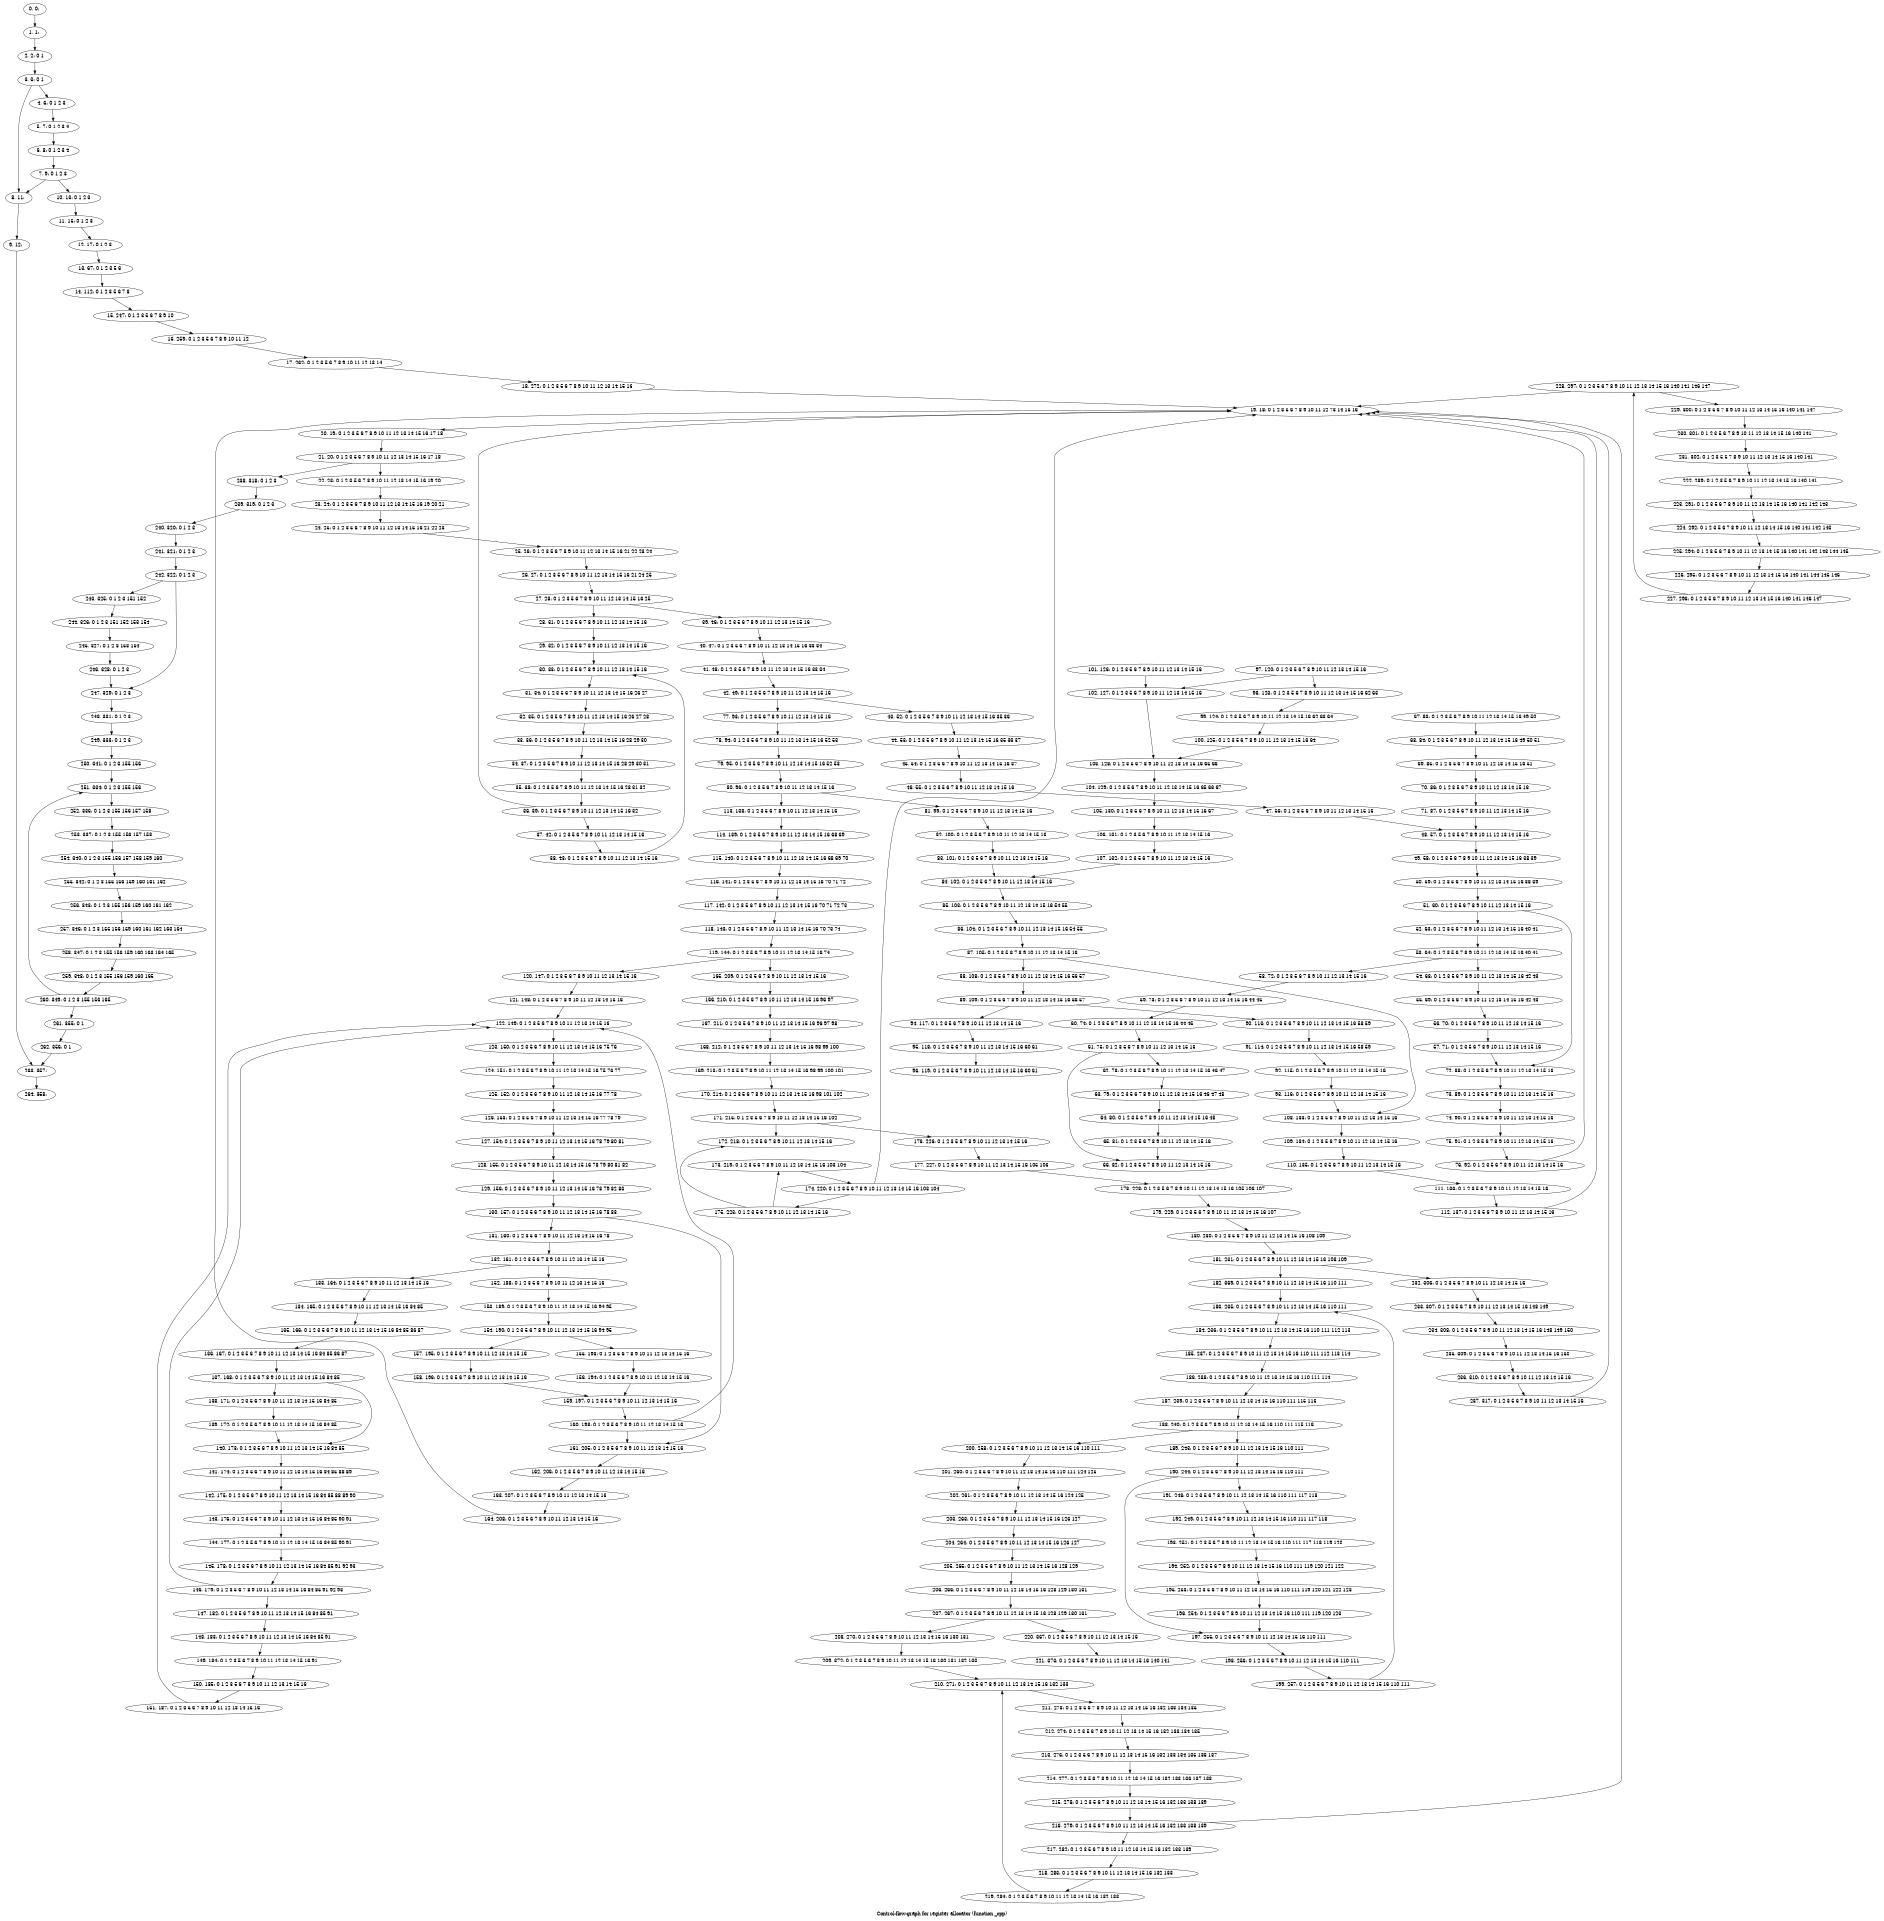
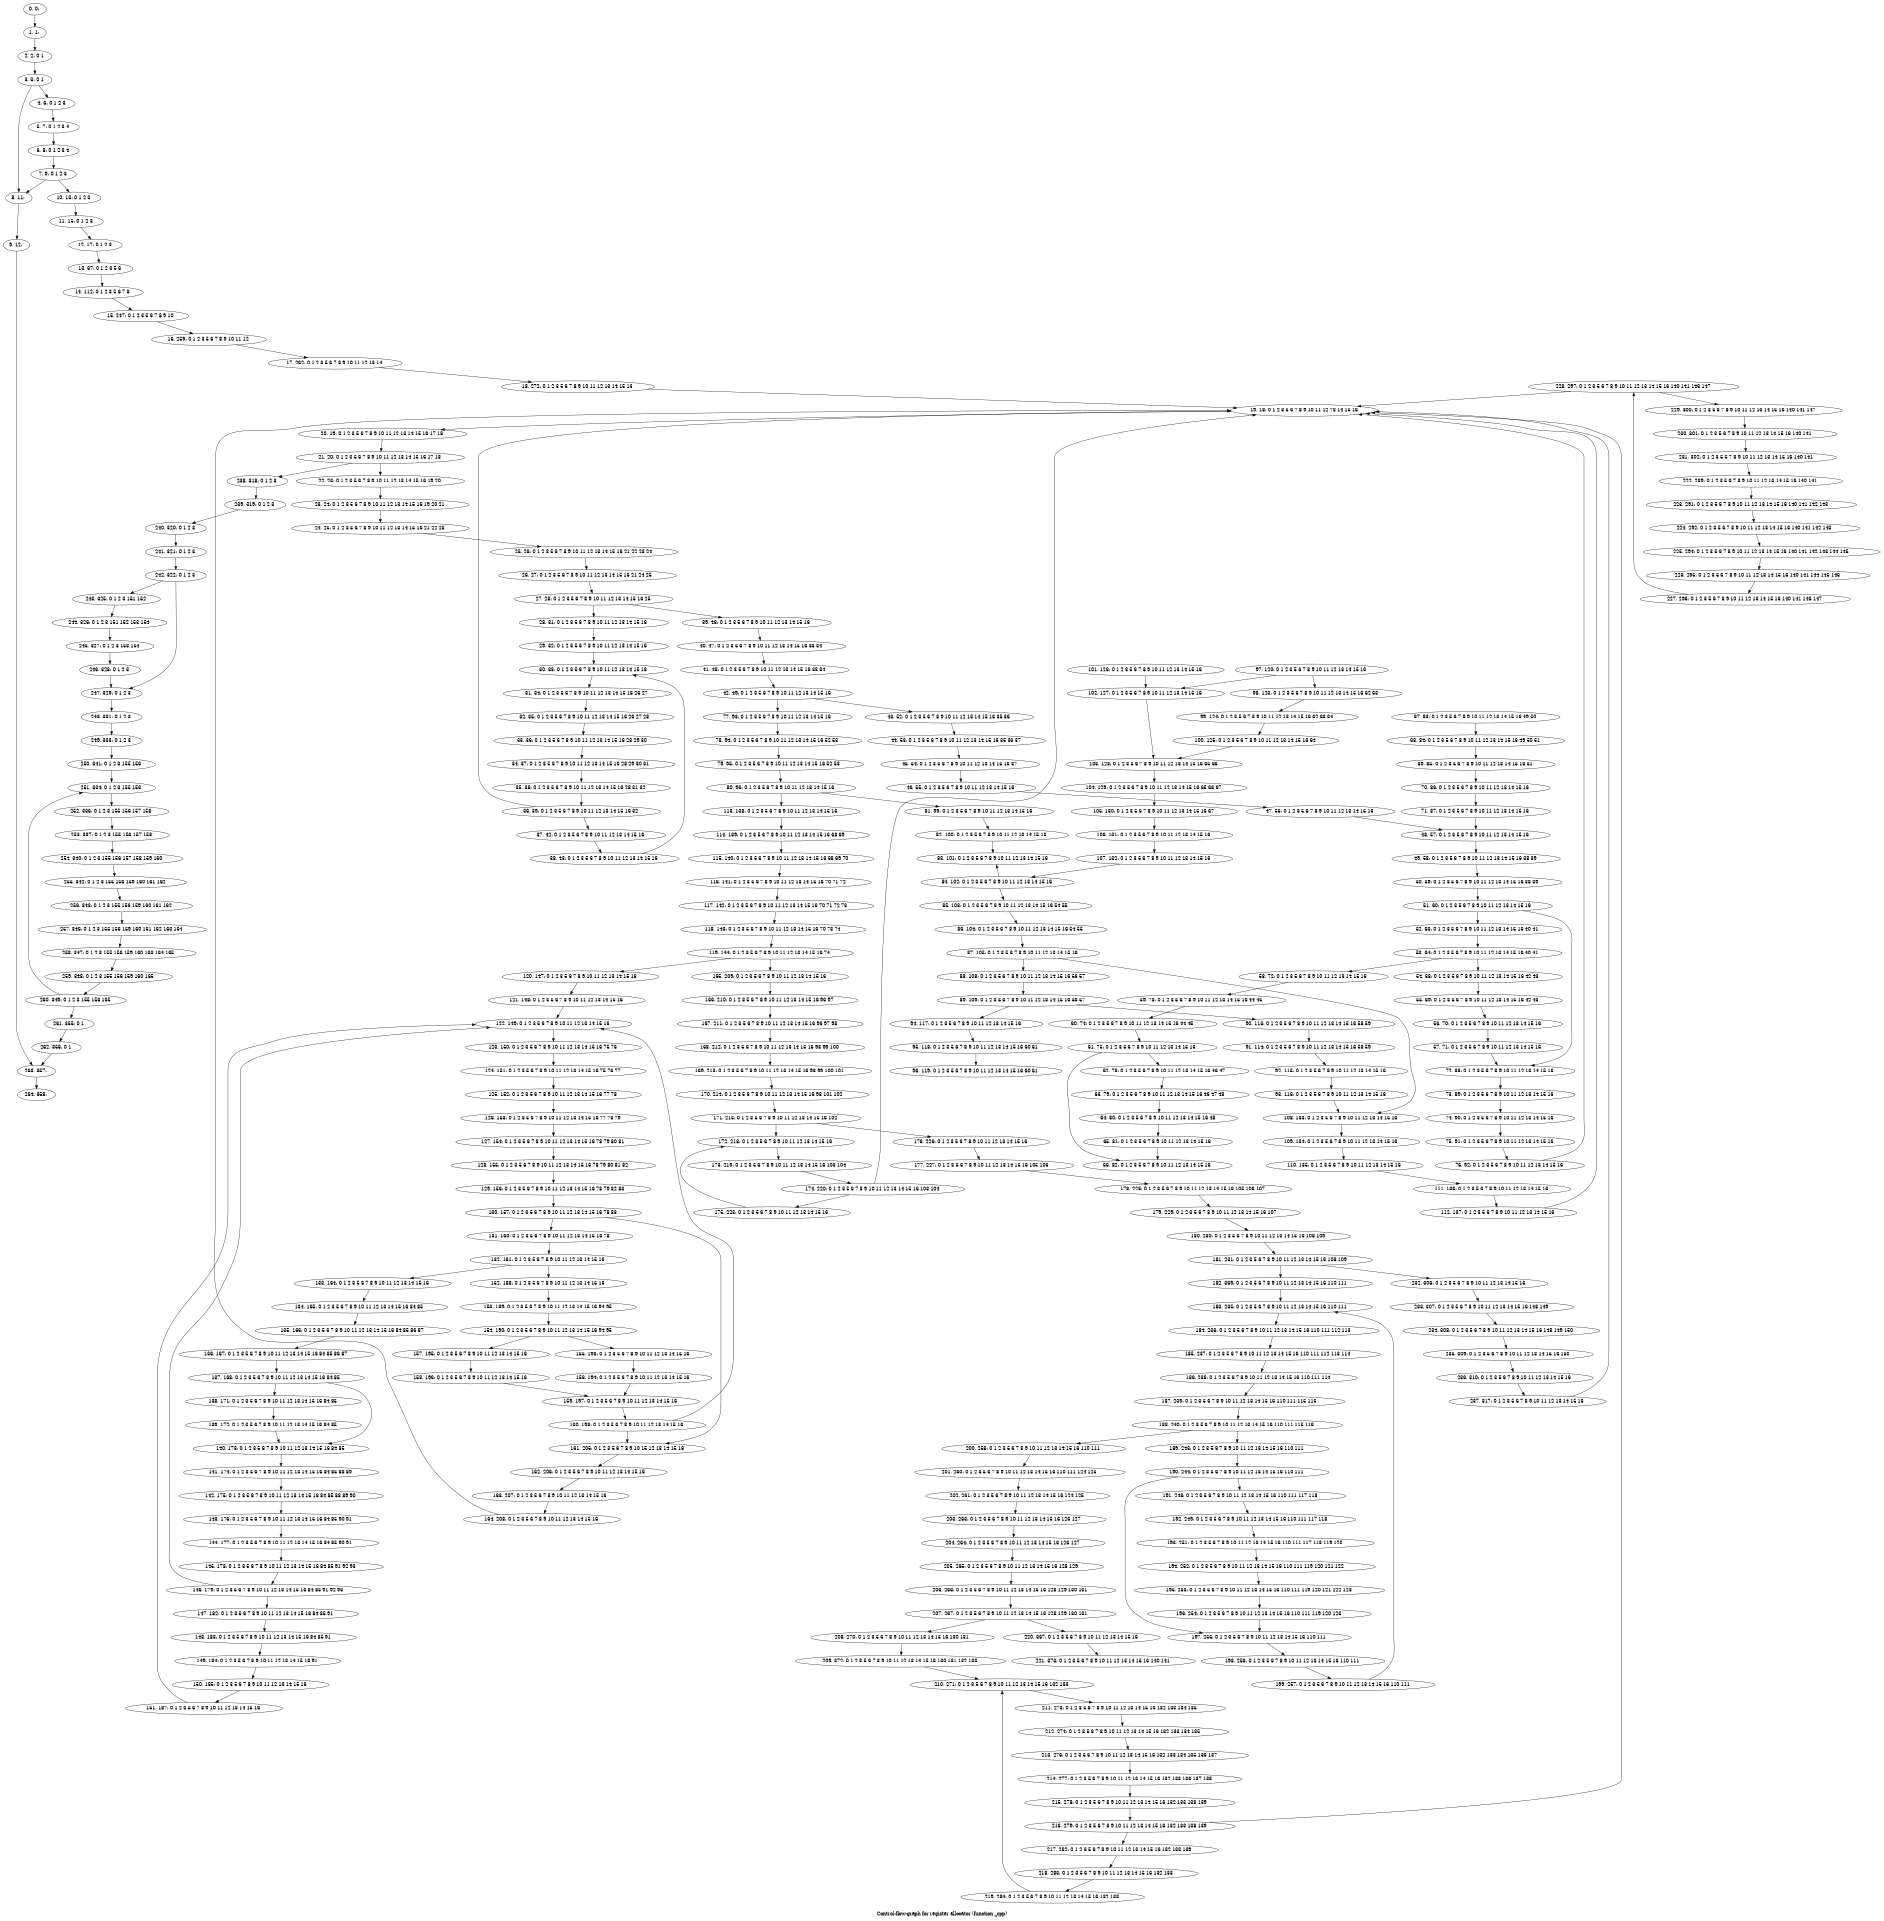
(993, 869) -> (998, 872)
(776, 1191) -> (778, 1152)
(627, 1449) -> (627, 1449)
